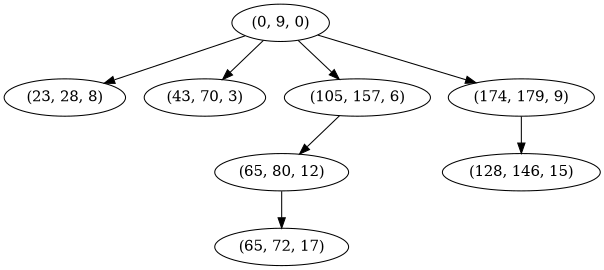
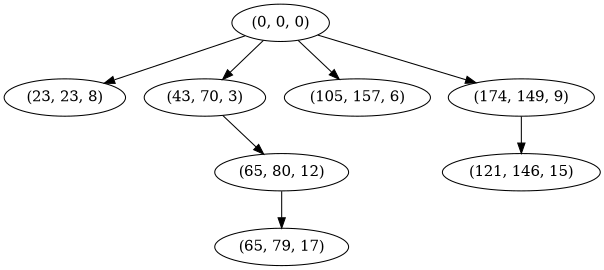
(281, 23) -> (281, 23)
(65, 98) -> (65, 98)
(521, 98) -> (521, 98)
(323, 131) -> (239, 131)
(521, 172) -> (521, 172)
(282, 247) -> (282, 247)
